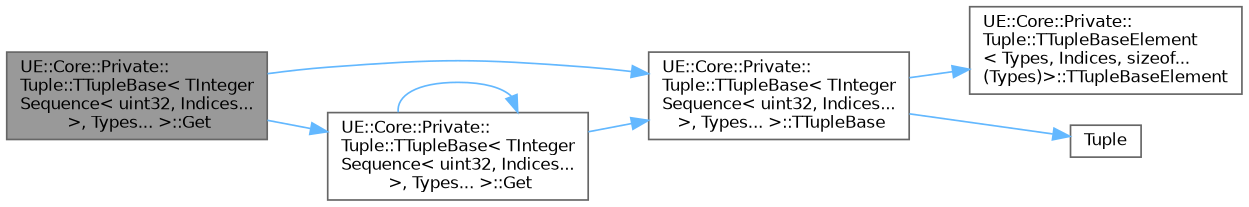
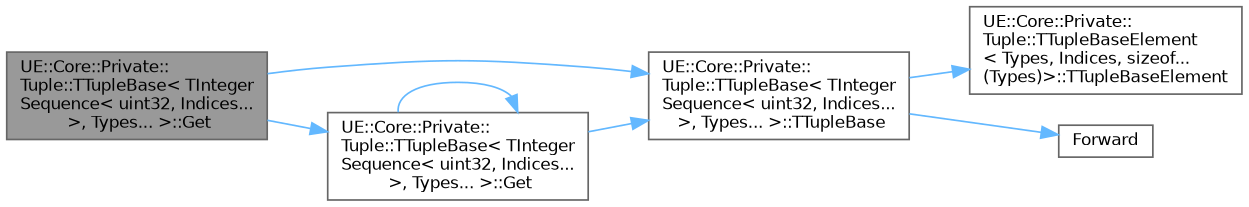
(1106, 141) -> (1106, 141)
